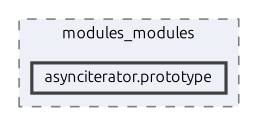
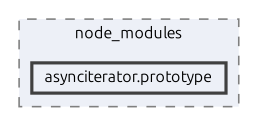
(129, 34) -> (129, 34)
